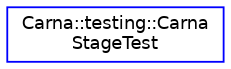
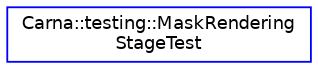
(115, 35) -> (159, 35)
